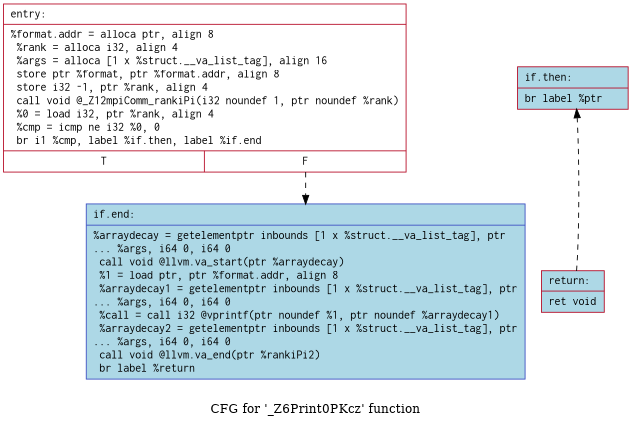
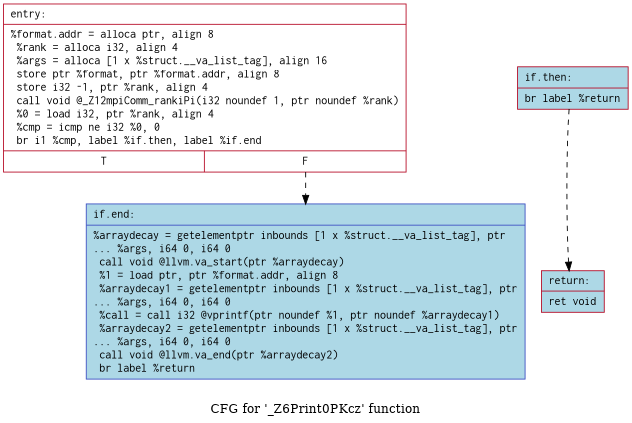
(564, 98) -> (573, 98)
(579, 195) -> (567, 185)
(207, 355) -> (216, 355)
